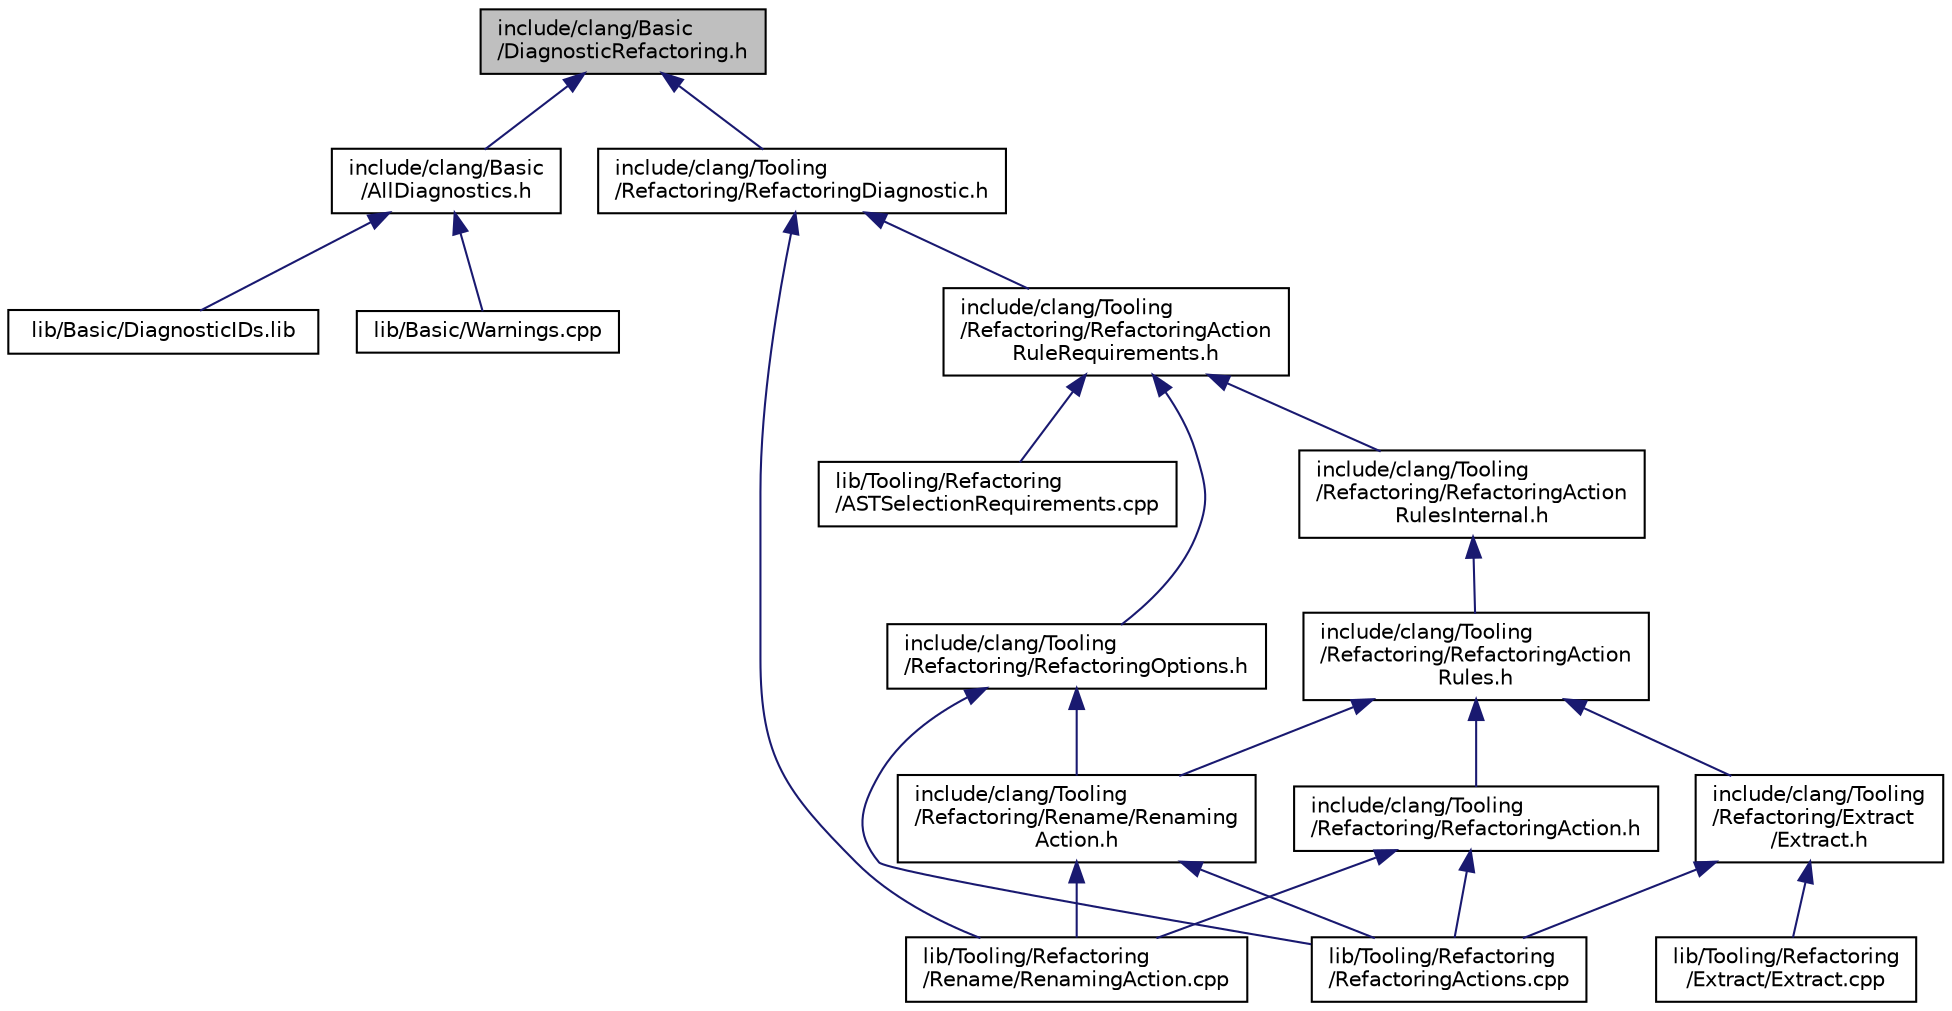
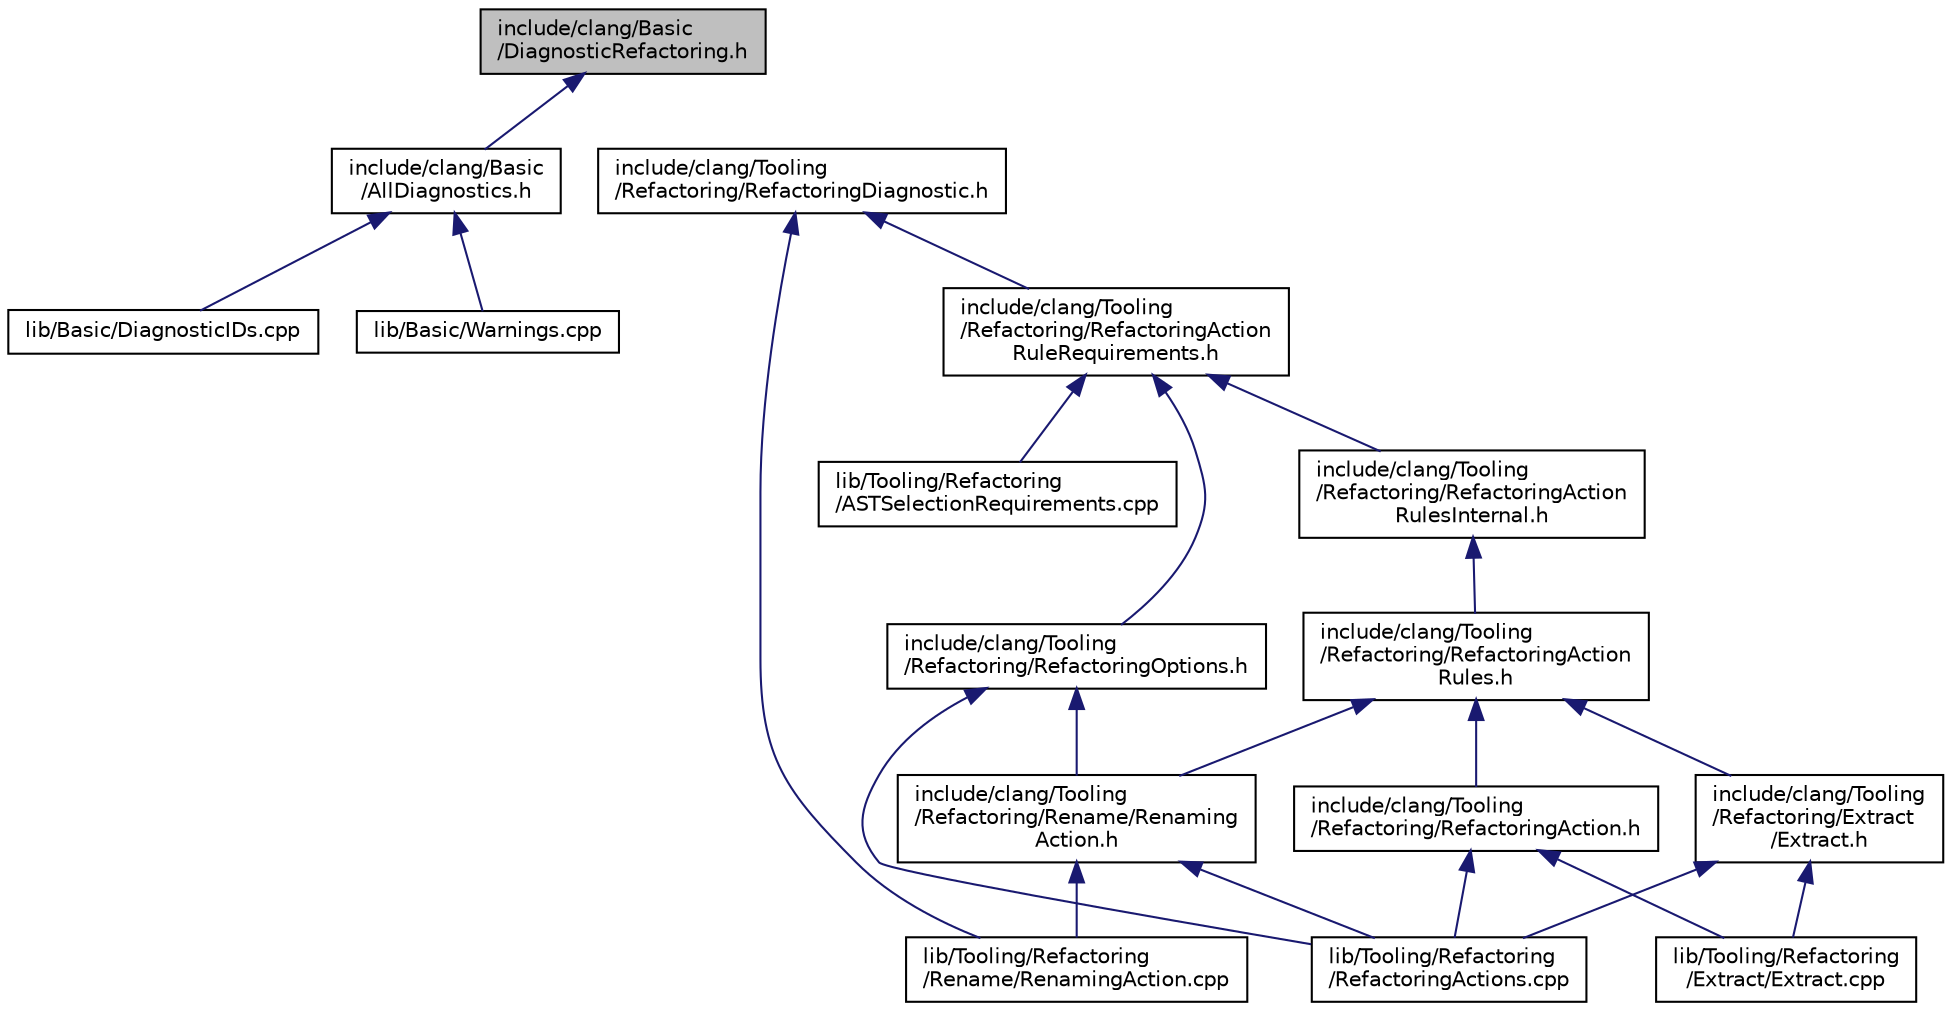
(721, 118) -> none
(163, 332) -> (163, 332)
(1250, 904) -> (1649, 903)
